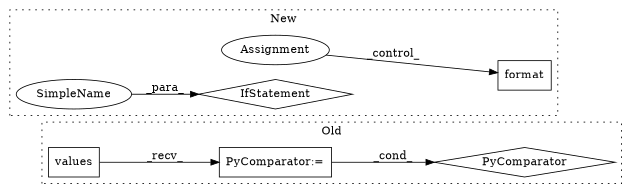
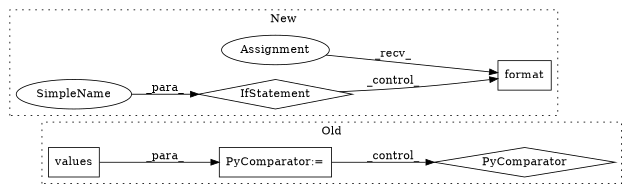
(393, 54) -> (393, 54)
none -> (415, 87)
(165, 156) -> (165, 156)
(393, 156) -> (393, 156)
